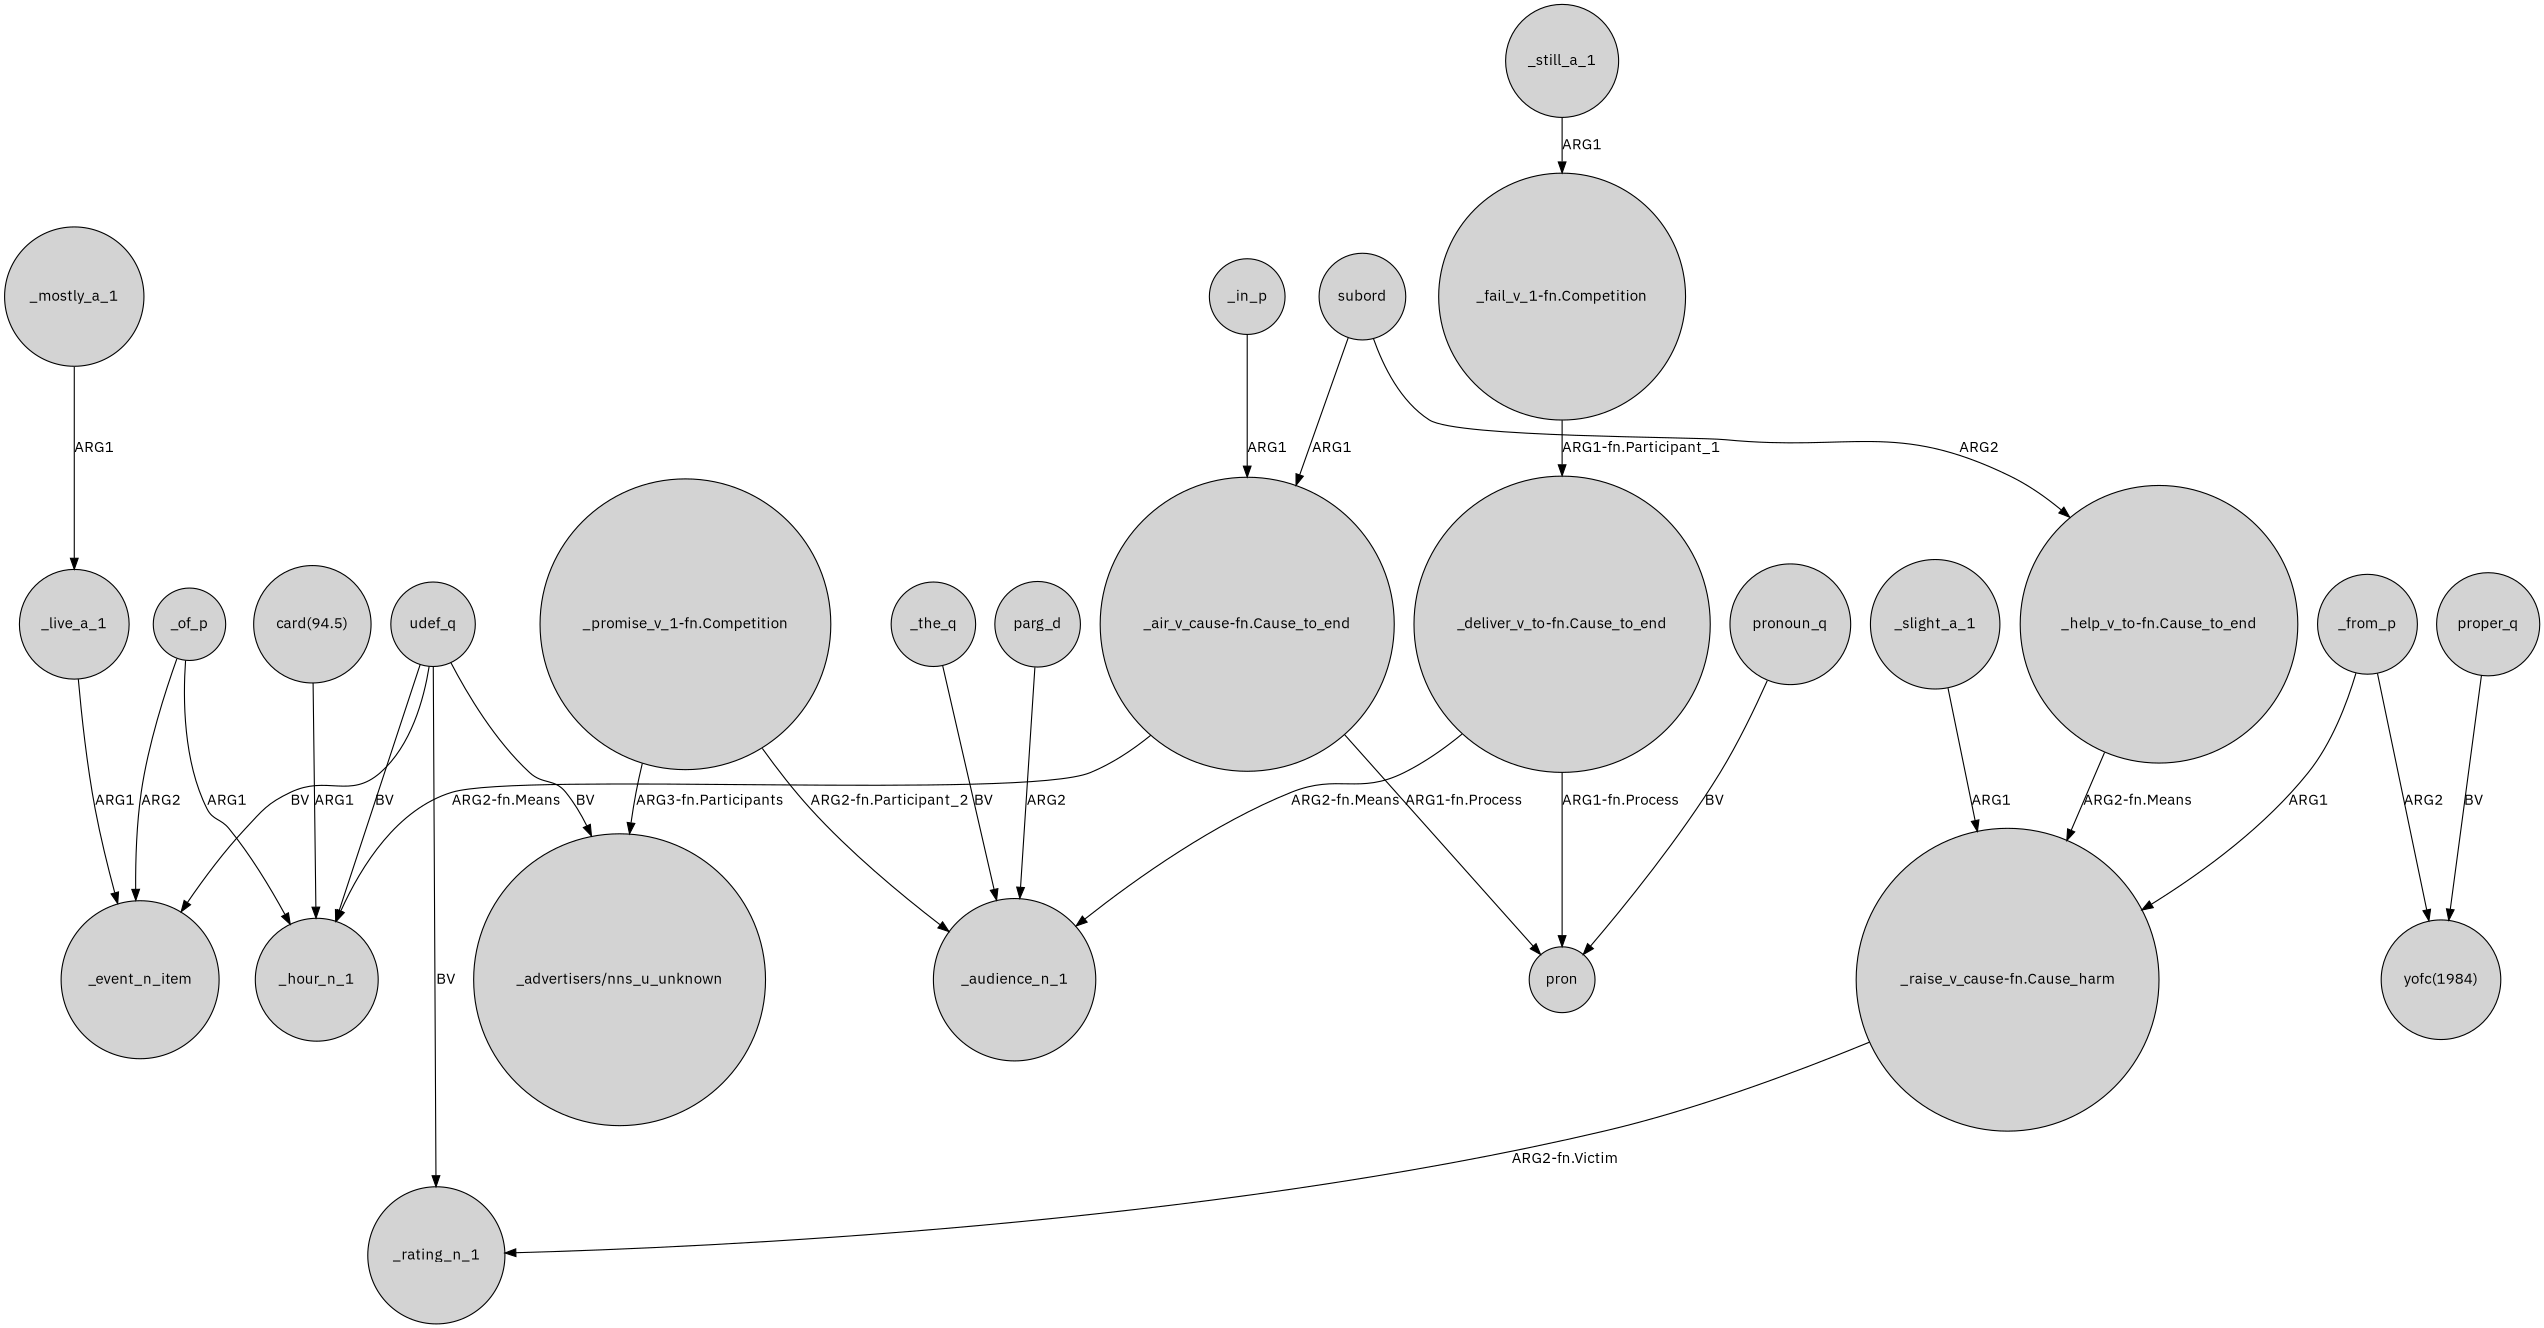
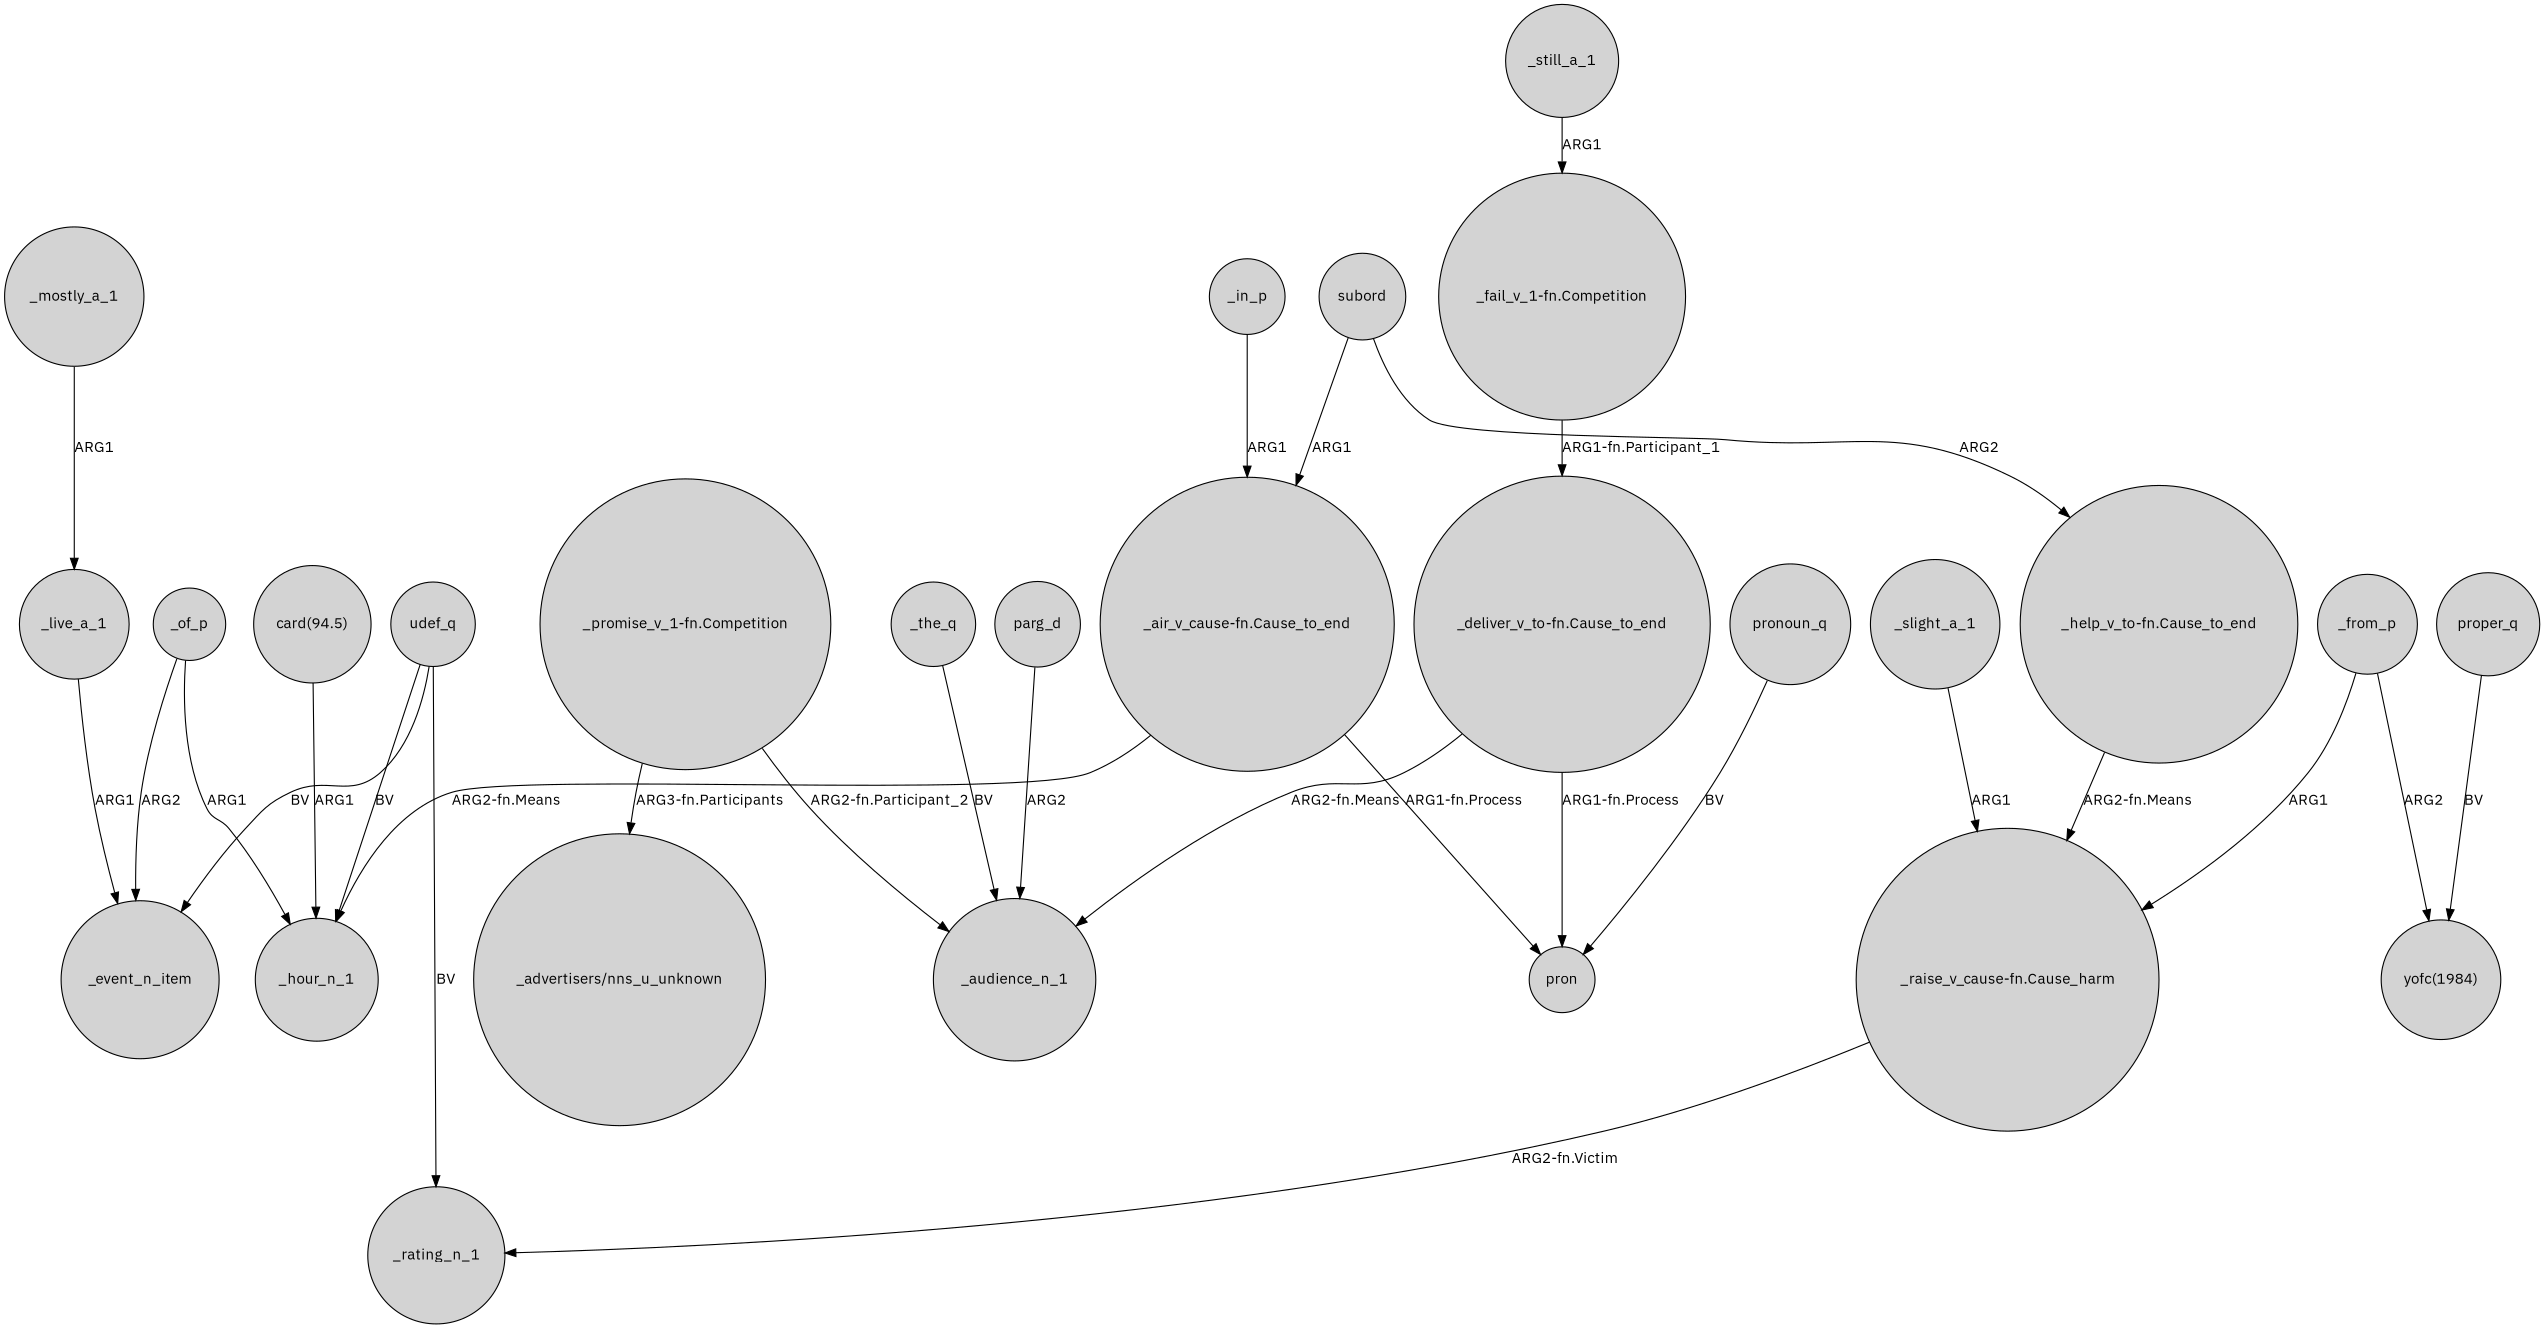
(511, 753) -> none
